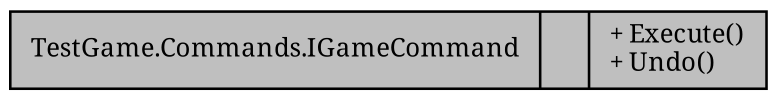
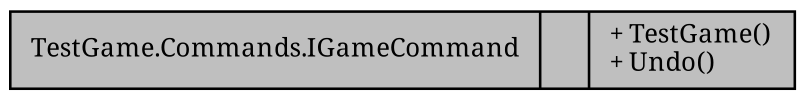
(678, 35) -> (692, 35)
